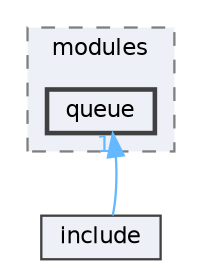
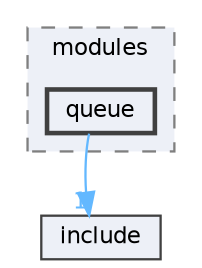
(116, 186) -> (86, 166)
